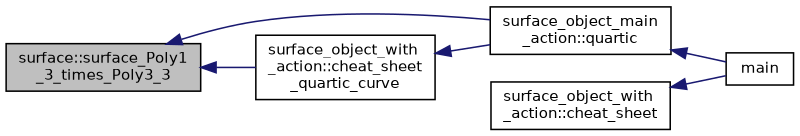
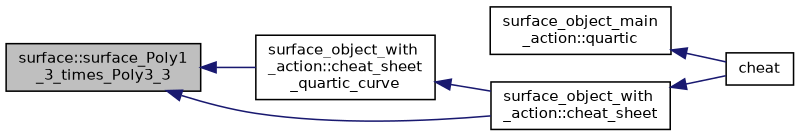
(335, 15) -> (335, 120)
(470, 48) -> (471, 88)
(760, 69) -> (760, 69)
